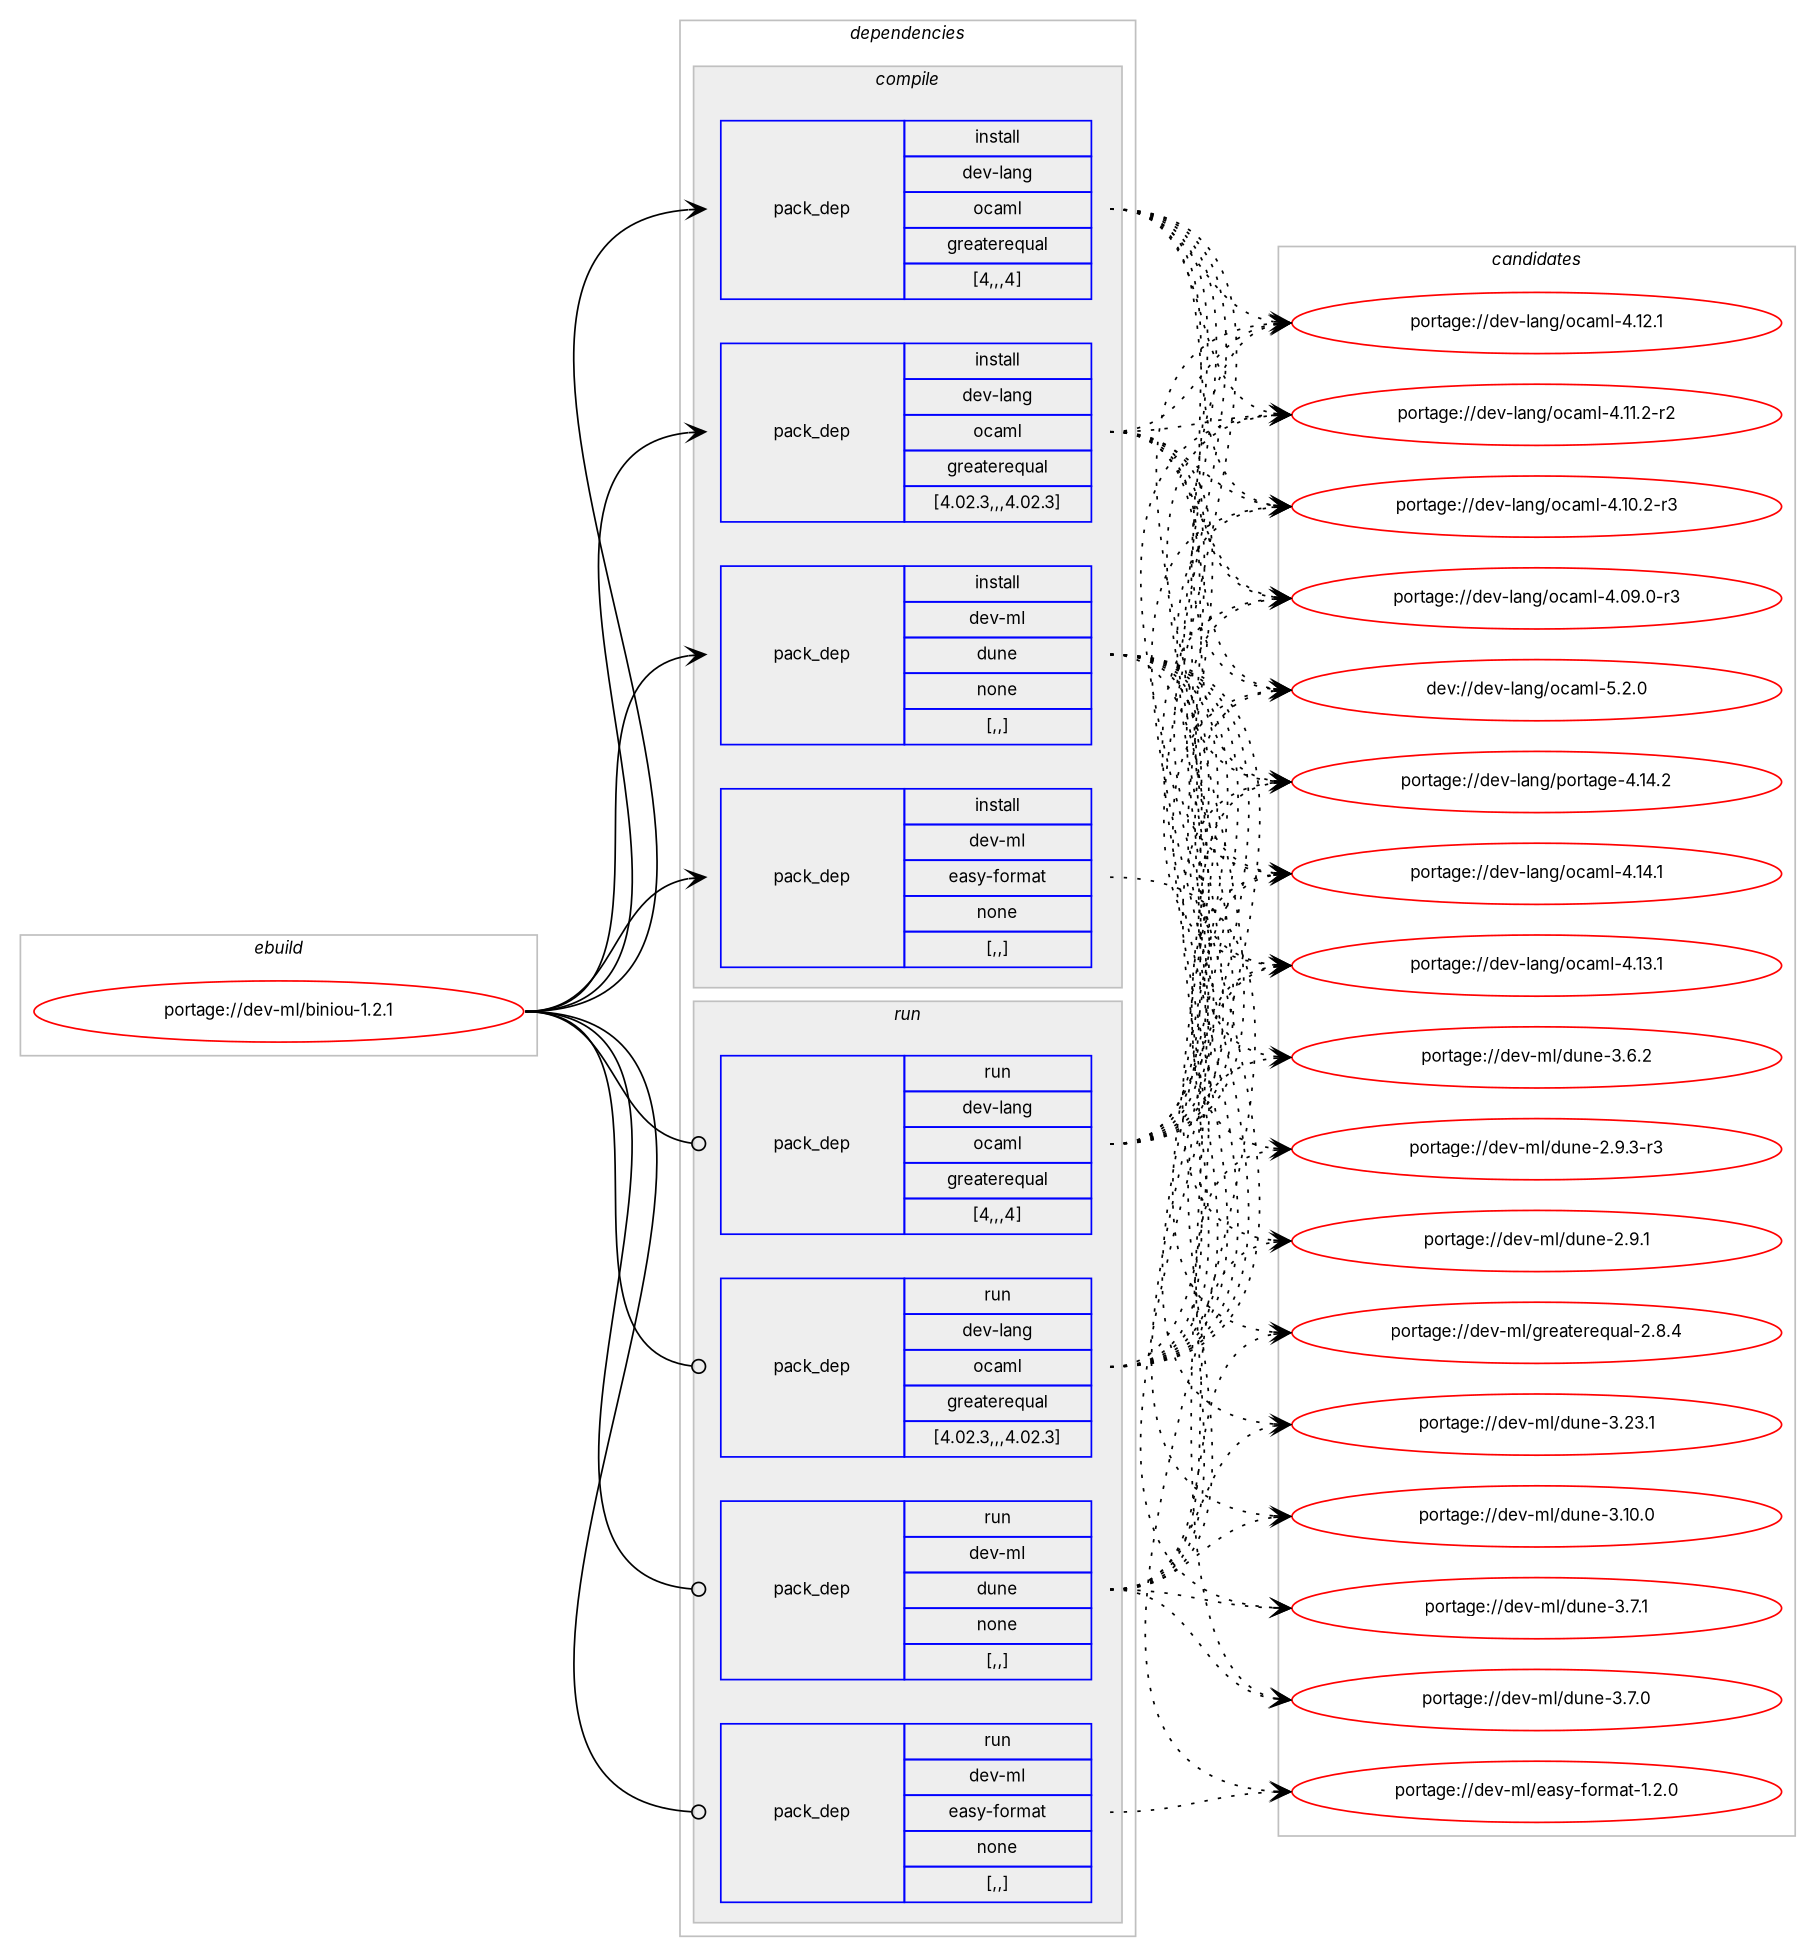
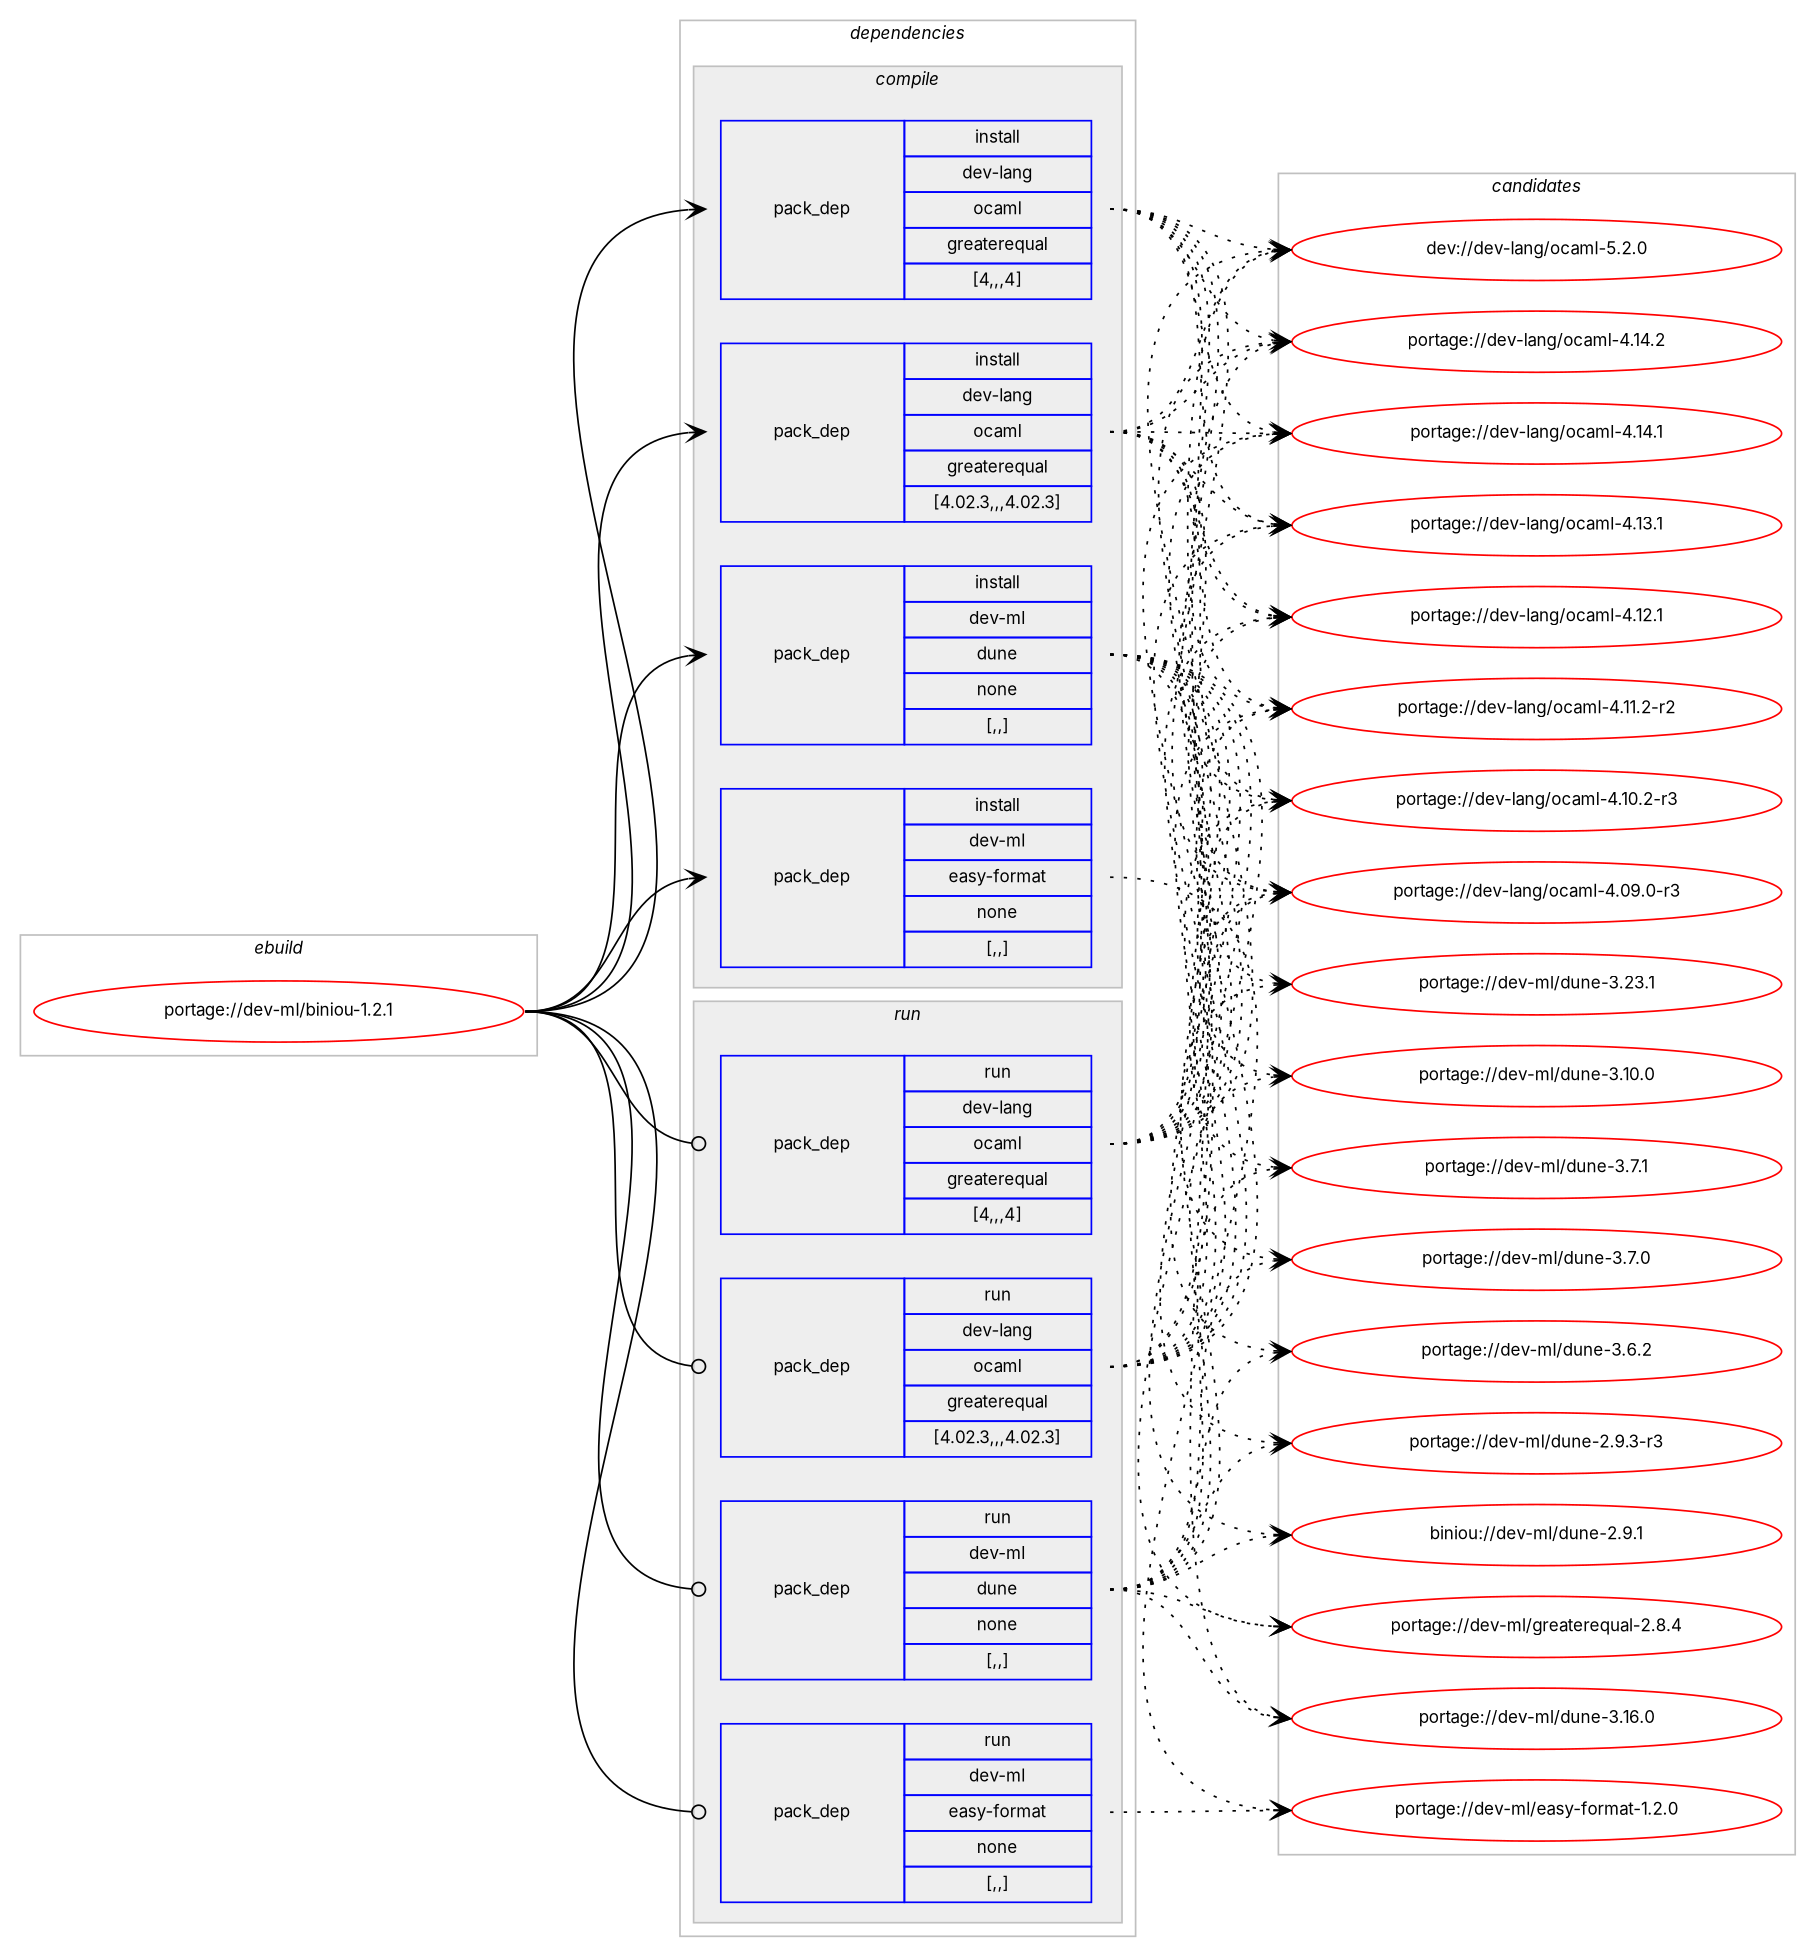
(1537, 782) -> (1537, 342)
(1537, 1241) -> (1537, 1535)
none -> (1537, 1719)
